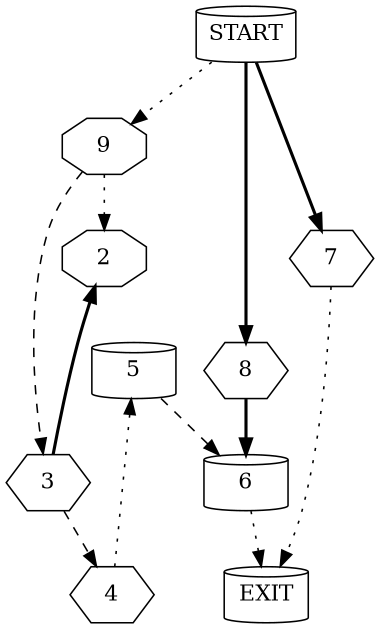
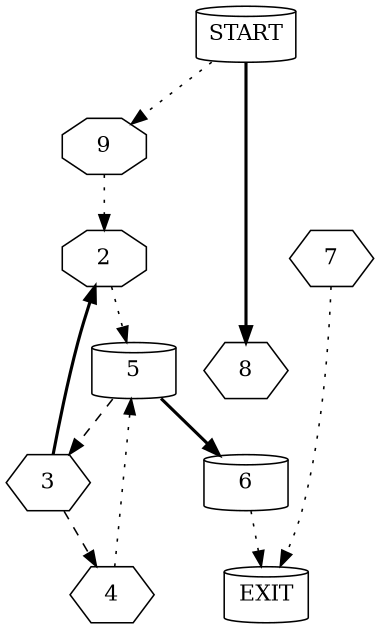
(286, 139) -> none
(36, 300) -> (96, 420)
none -> (117, 307)
(246, 419) -> none
(184, 421) -> (184, 421)
